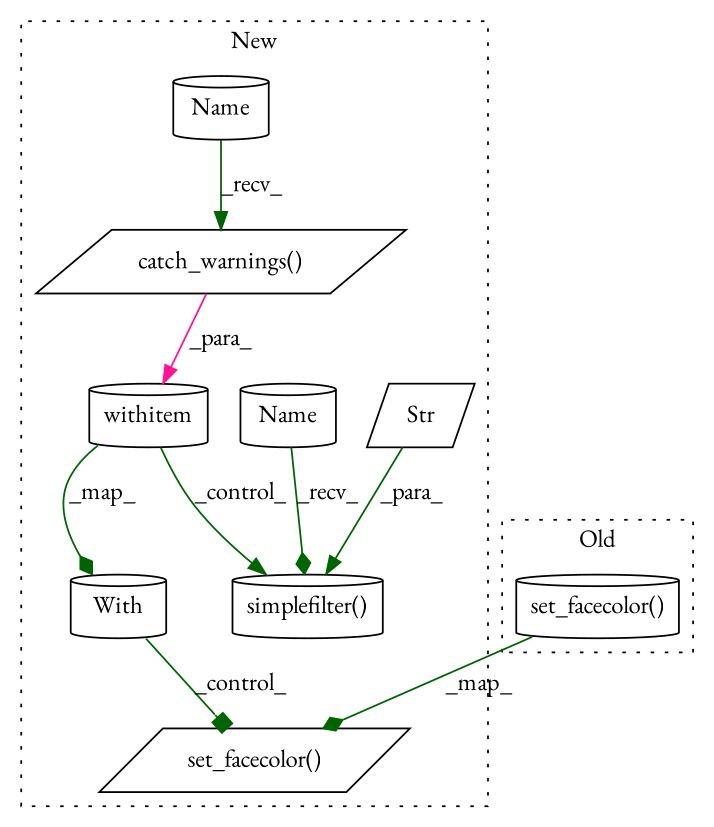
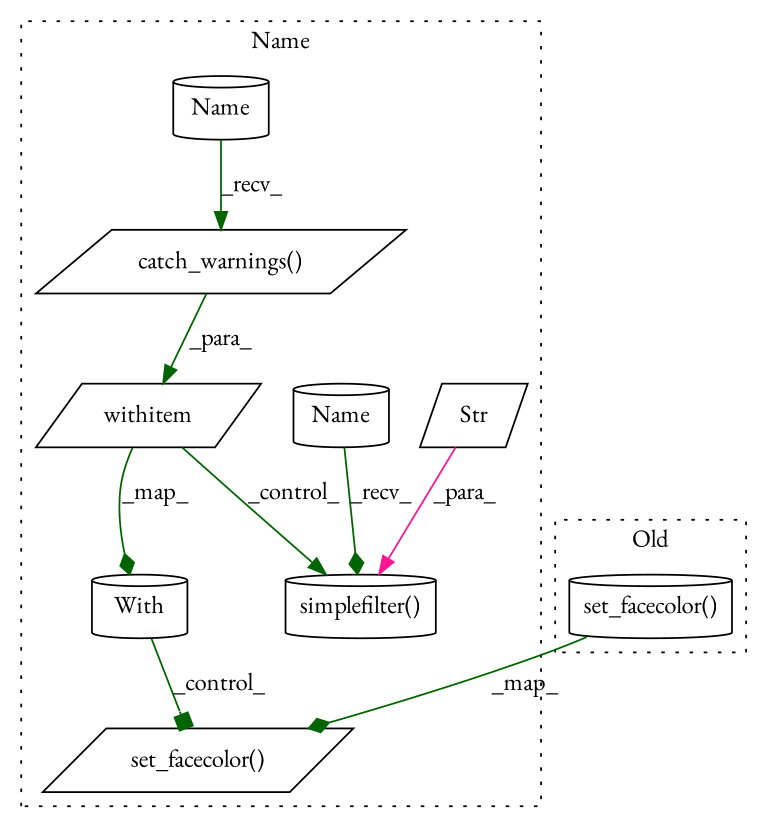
(255, 42) -> (281, 42)
(189, 330) -> (189, 330)
(149, 415) -> (149, 415)
(369, 503) -> (422, 503)
